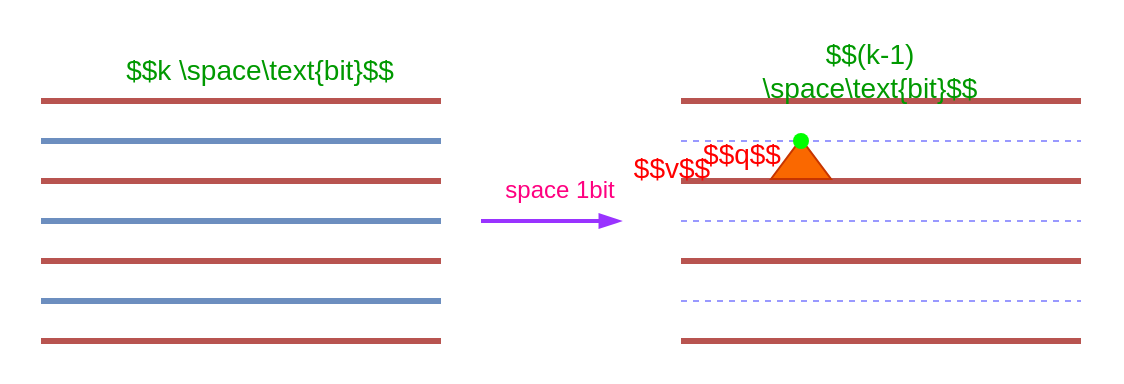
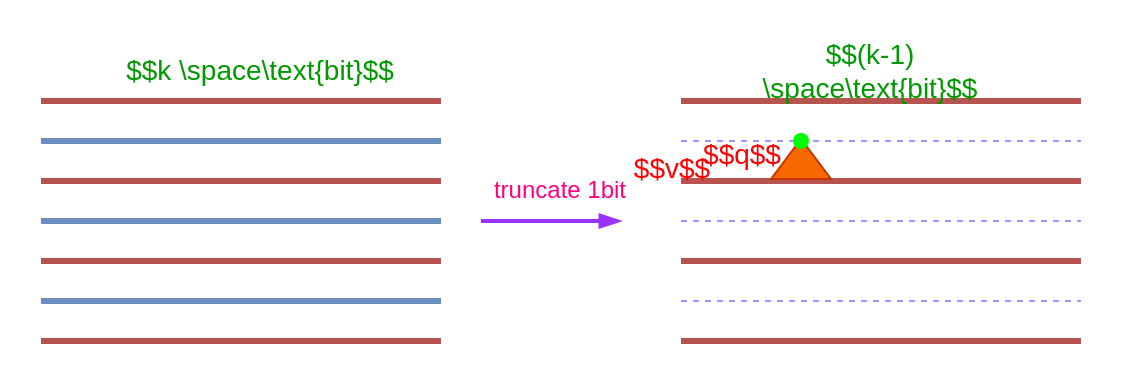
(561, 191) -> (561, 191)
